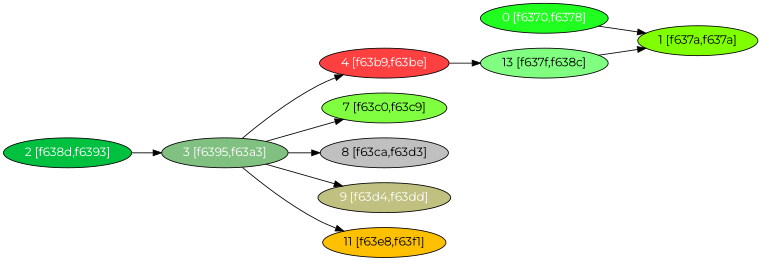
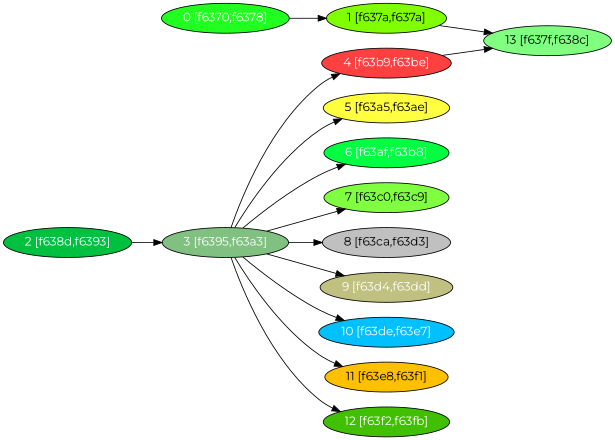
(618, 52) -> (462, 29)
none -> (386, 108)
none -> (386, 153)
none -> (386, 332)
none -> (386, 422)
